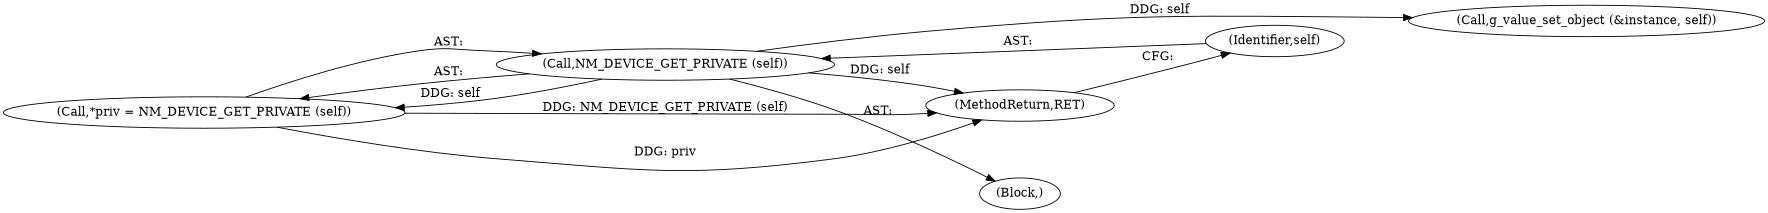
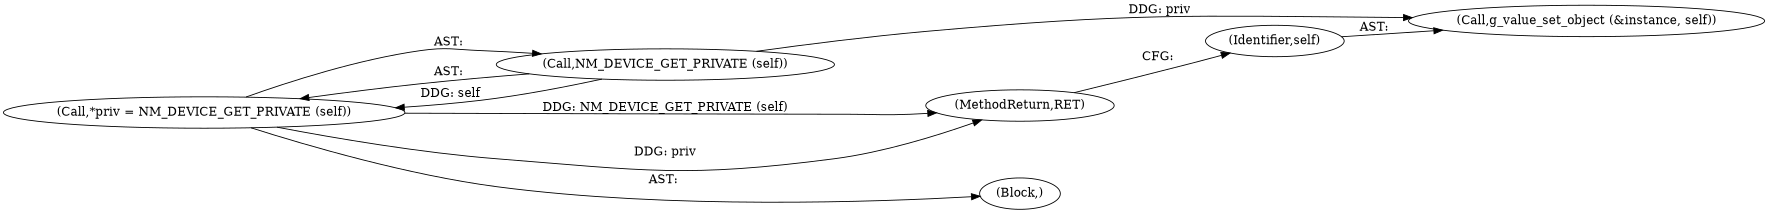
(1160, 10) -> (1160, 10)
(1018, 51) -> (1388, 34)
(882, 80) -> none
(861, 120) -> (607, 197)
